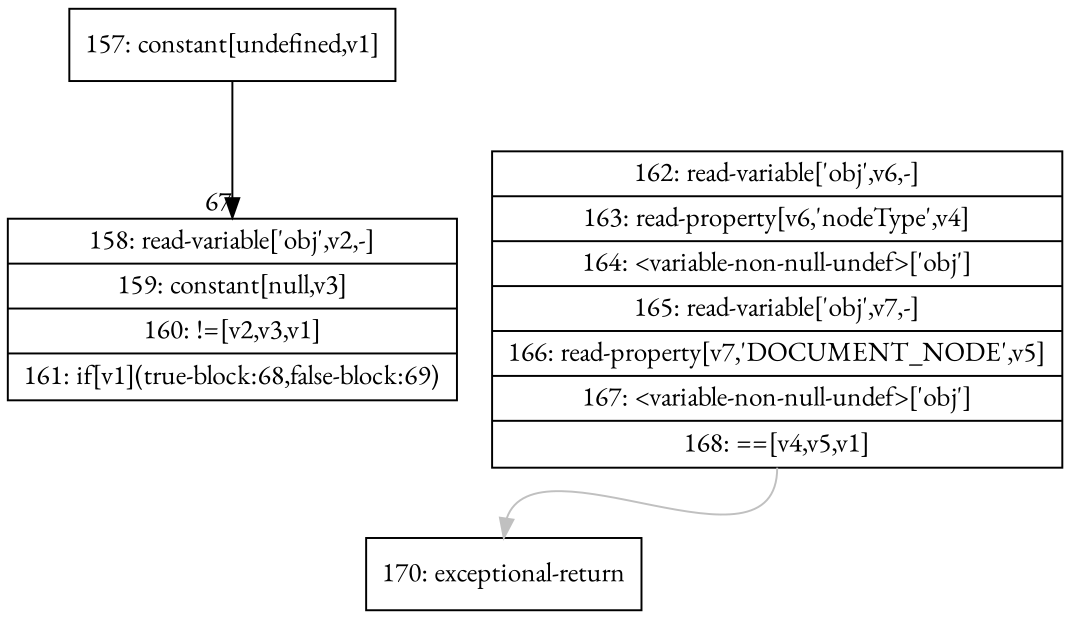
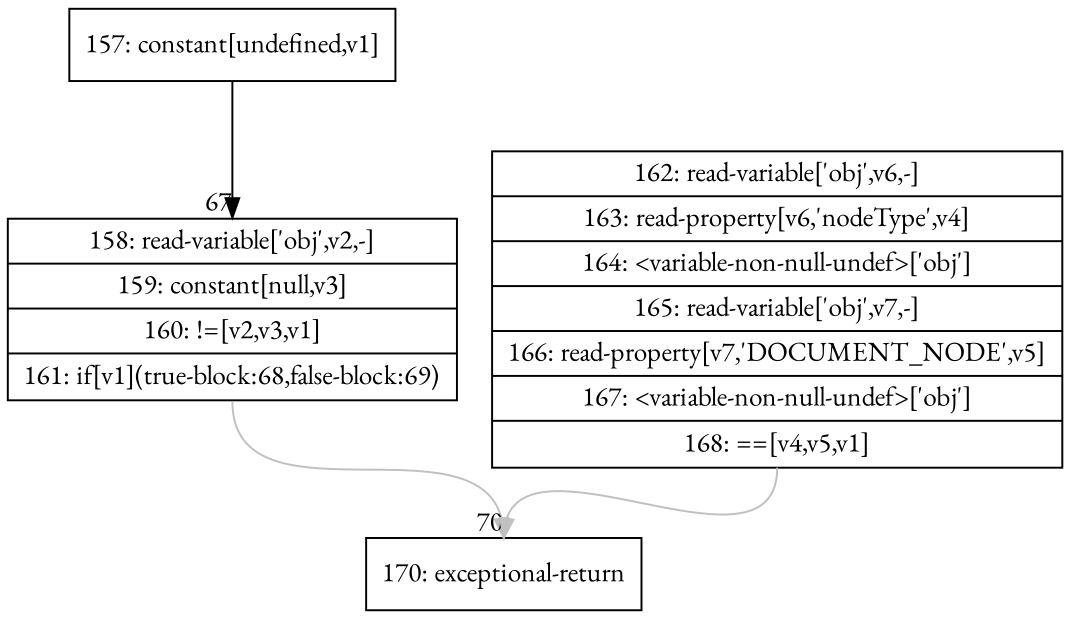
none -> (358, 470)
